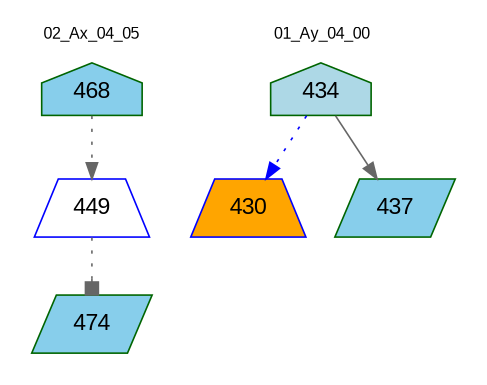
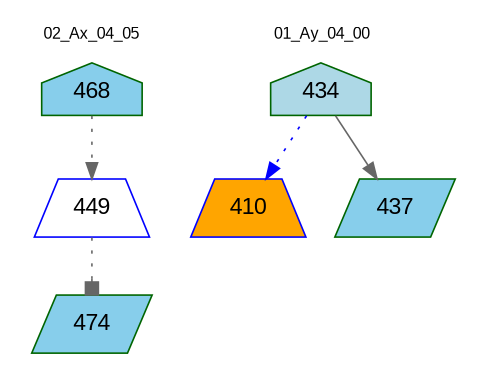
(248, 208) -> (248, 208)
